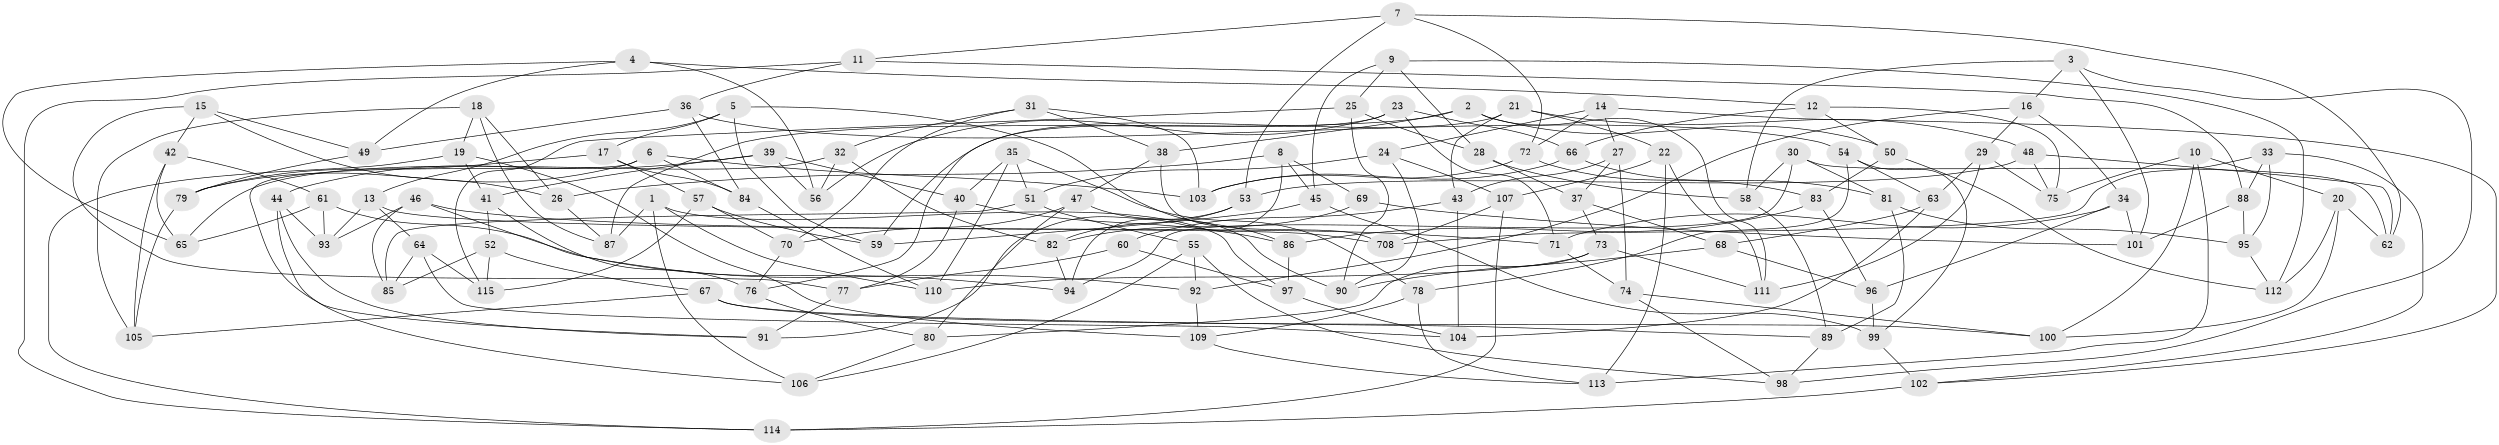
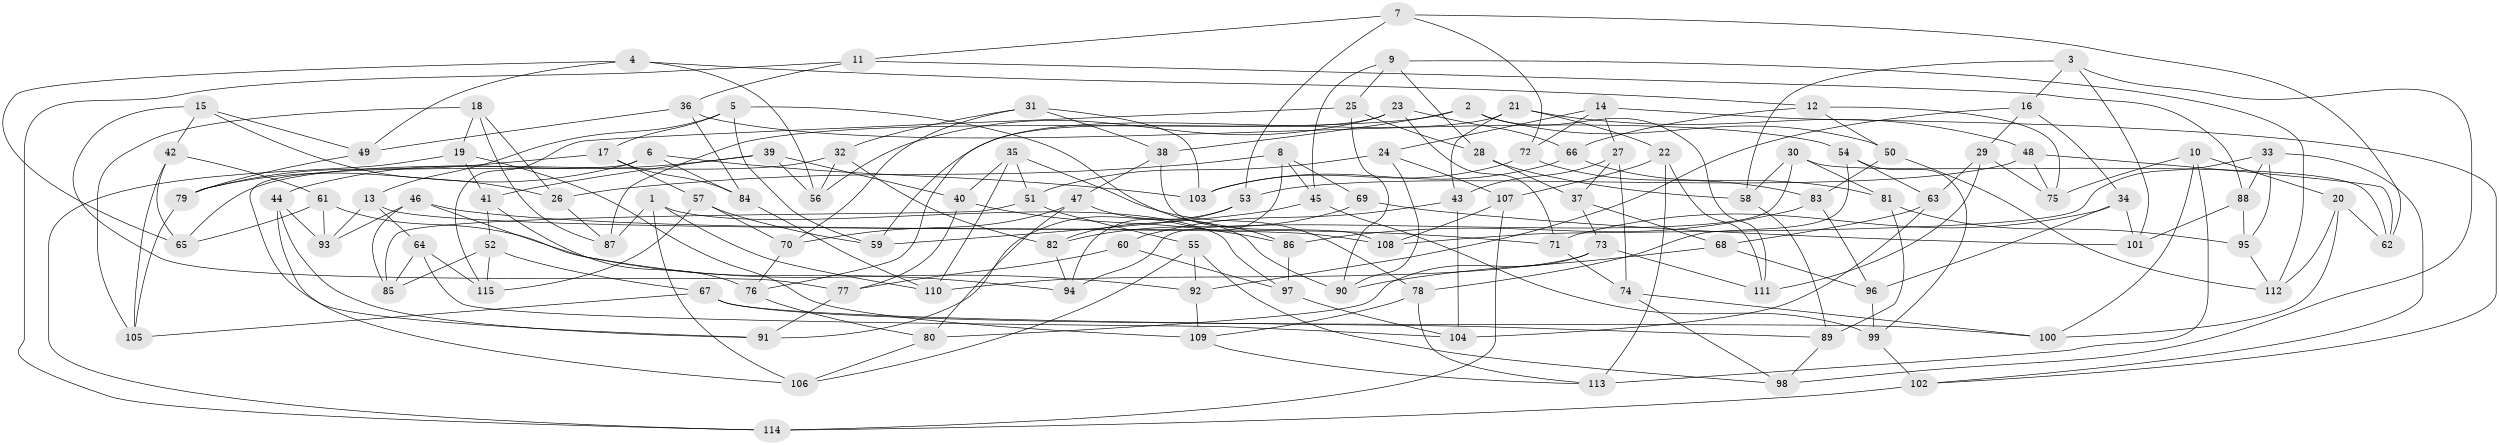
(1386, 246) -> (1386, 246)
